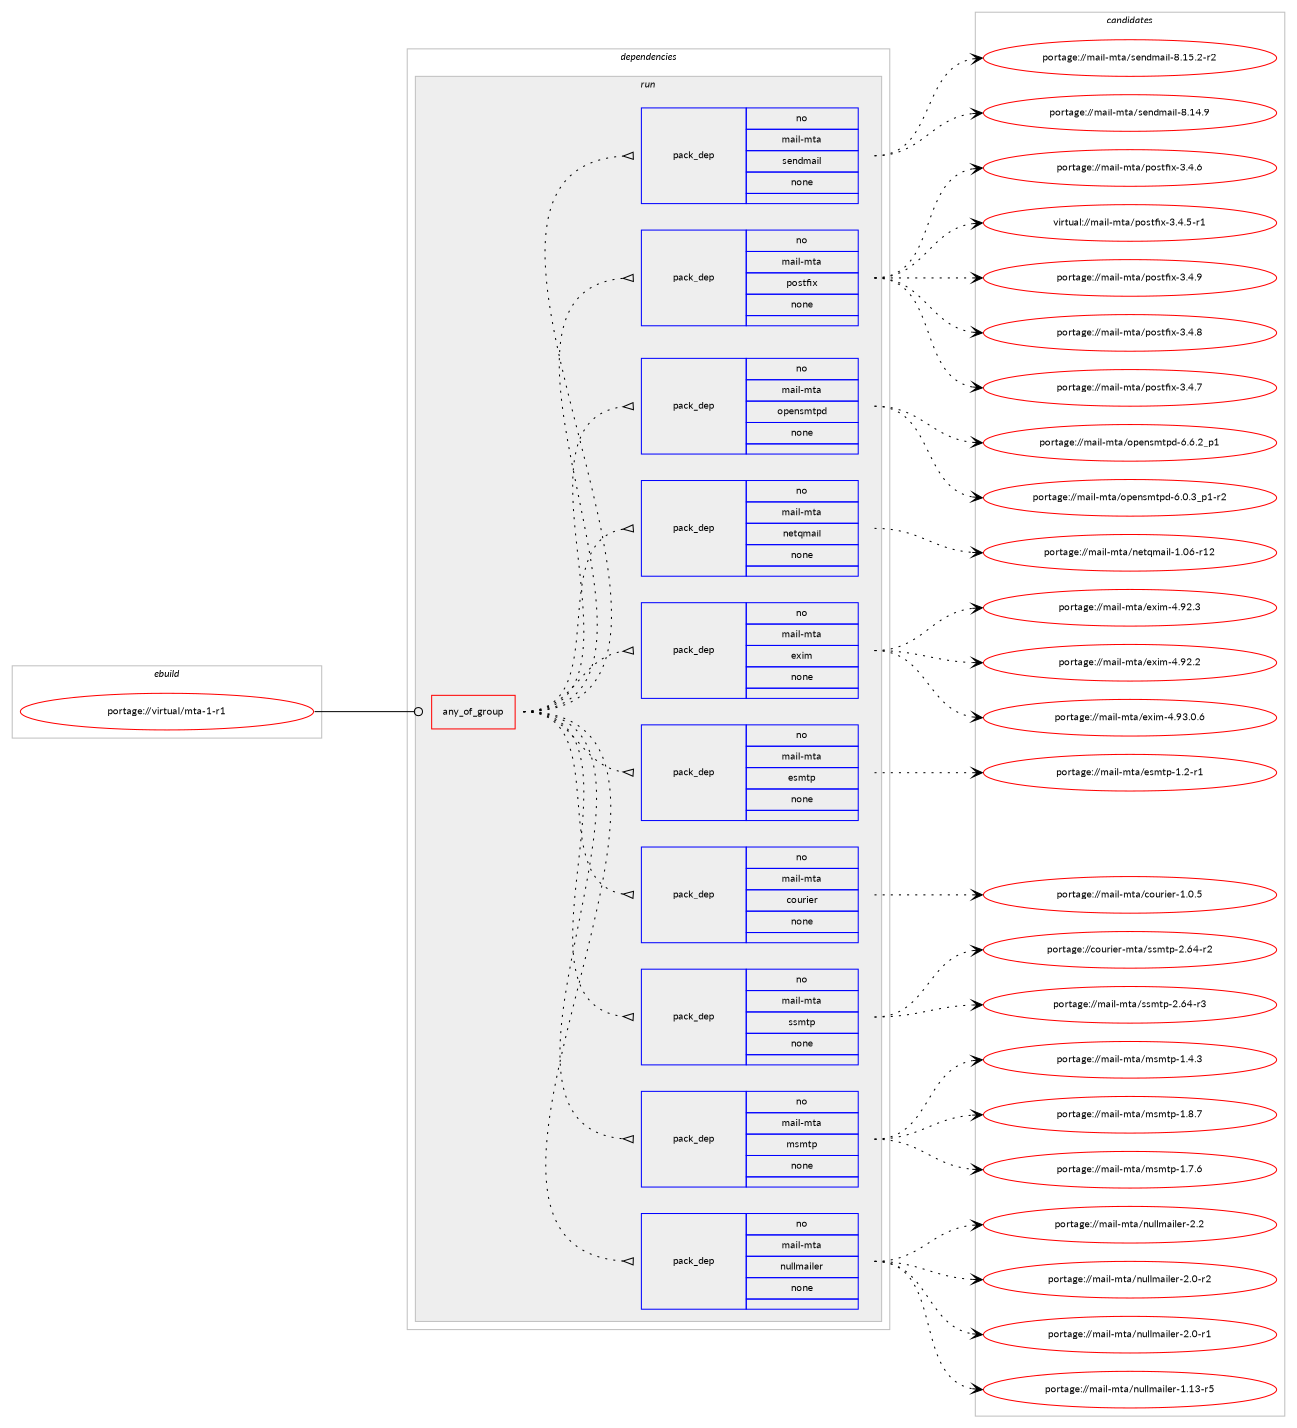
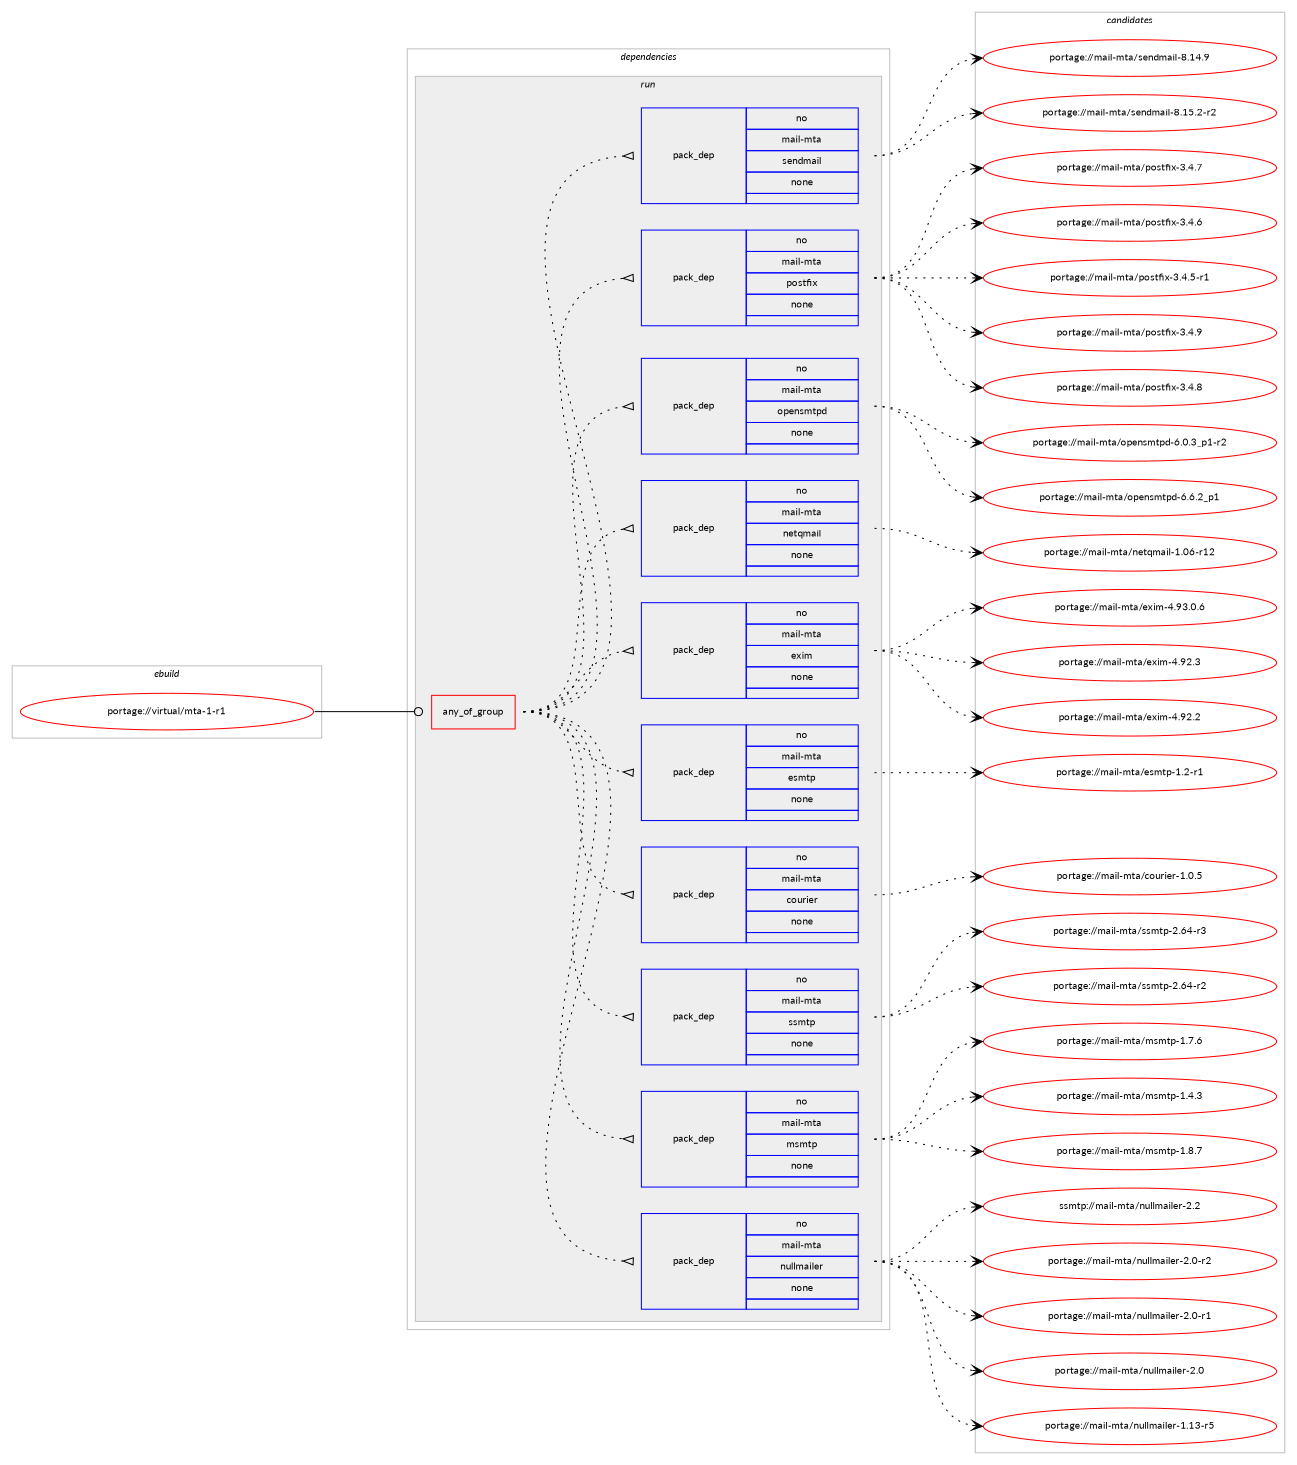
(1130, 223) -> (1130, 278)
(1130, 950) -> (1130, 986)
(1130, 1225) -> (1130, 1206)
none -> (1130, 1371)
